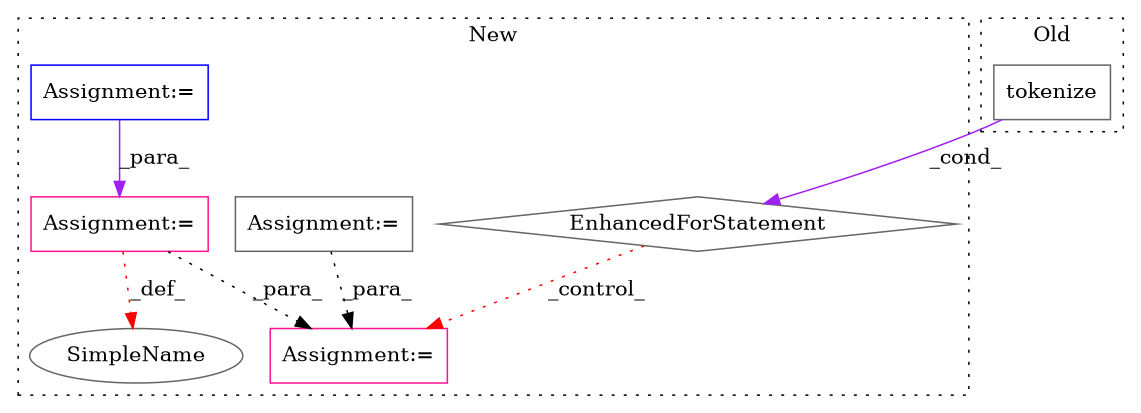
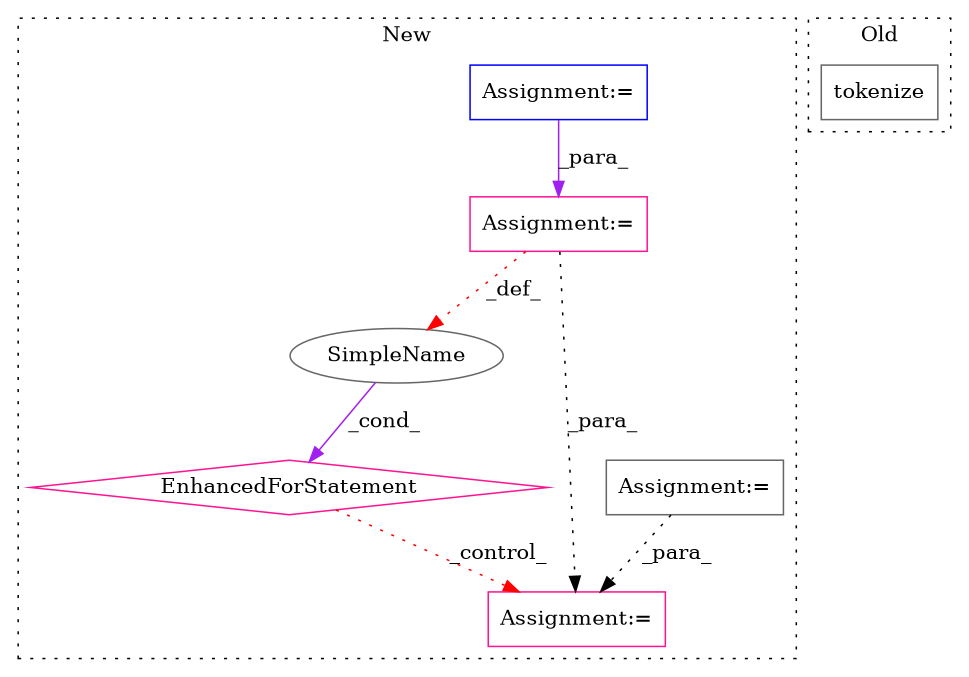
(892, 163) -> (347, 416)
(698, 224) -> (289, 487)
